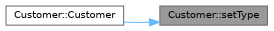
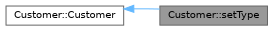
(137, 22) -> (147, 9)
